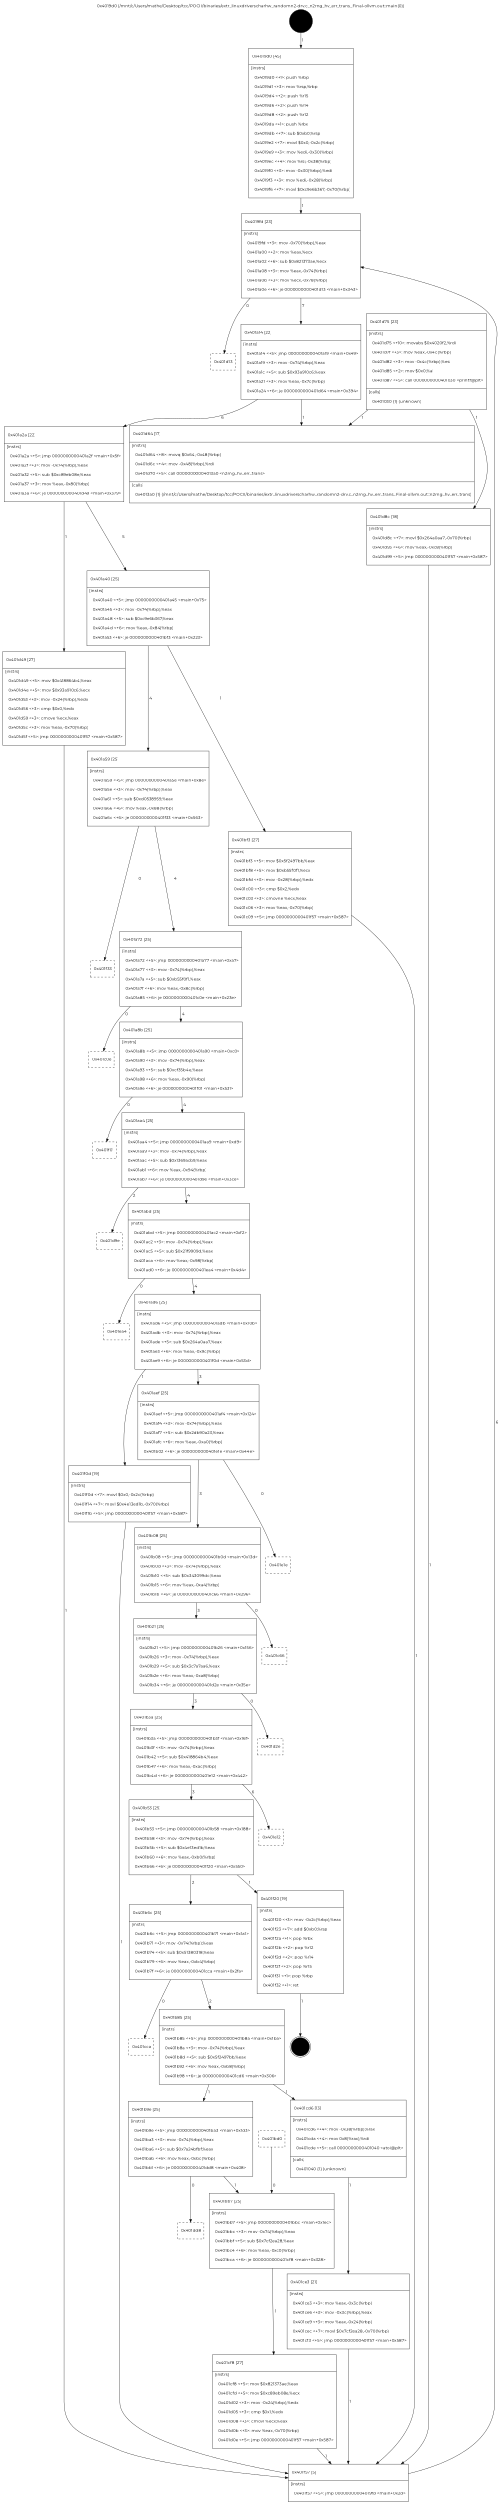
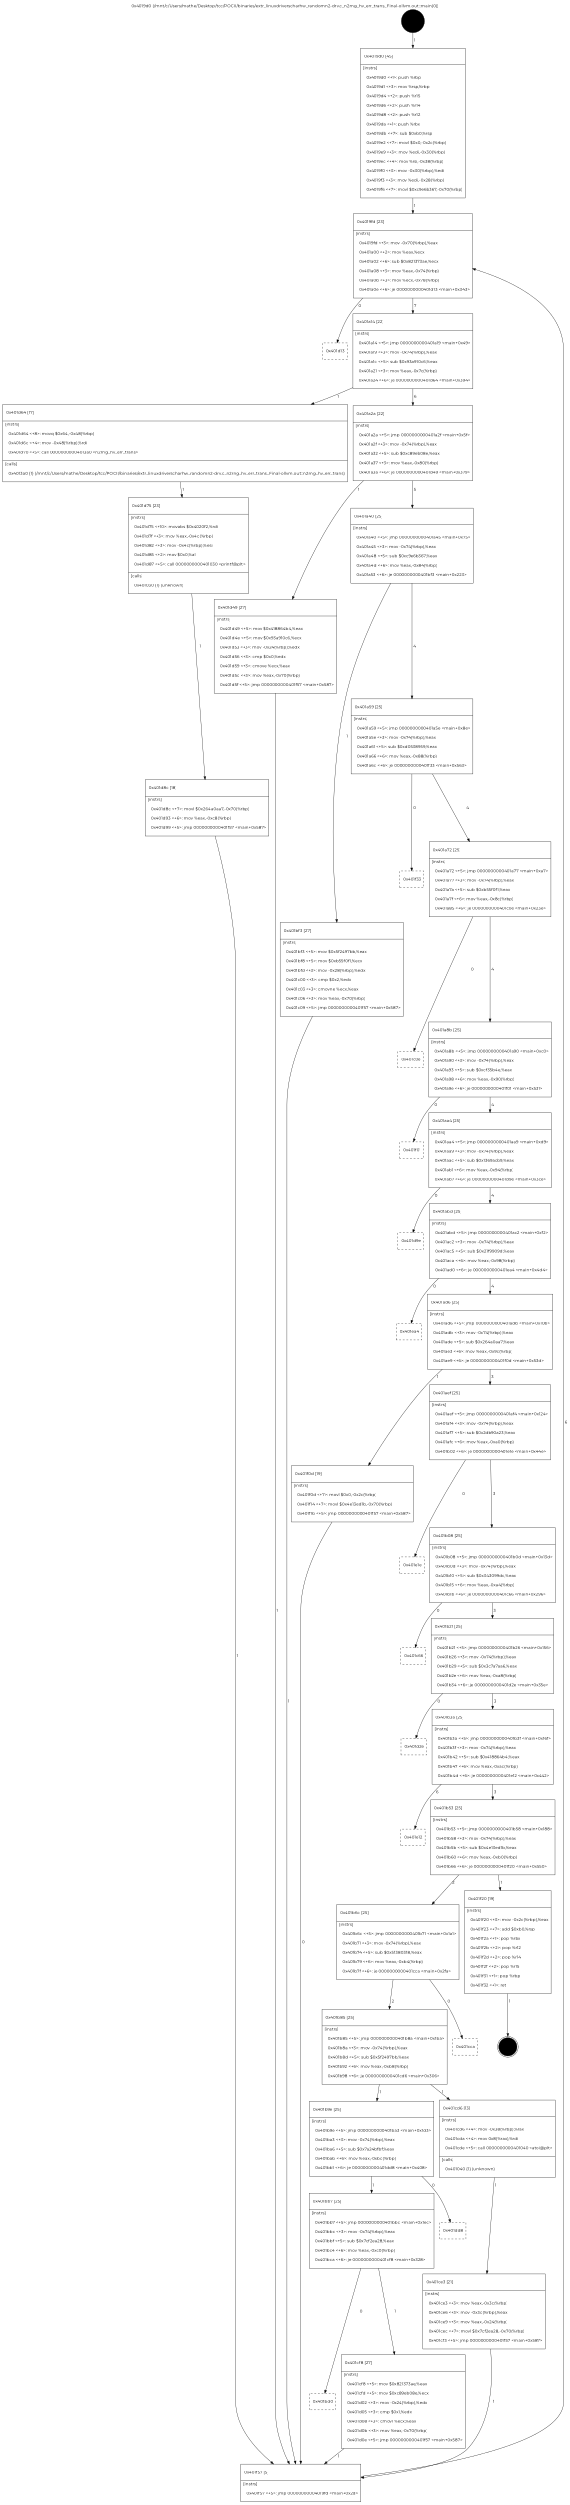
(360, 417) -> (181, 488)
(134, 1196) -> (436, 1196)
(121, 1942) -> (303, 1942)
(272, 2169) -> (343, 2329)
